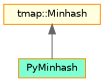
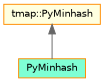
(52, 14) -> (52, 14)
